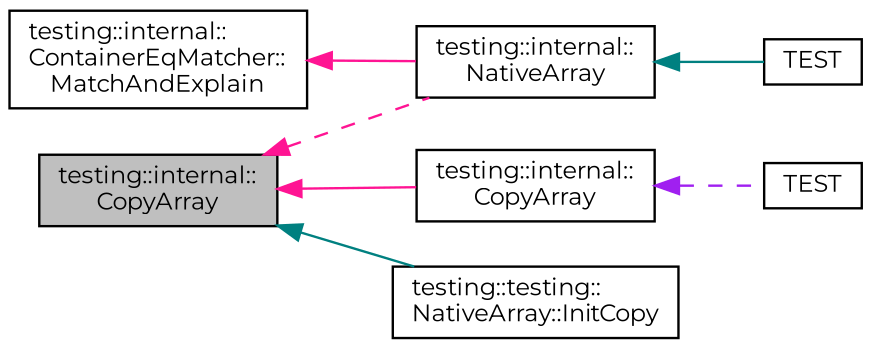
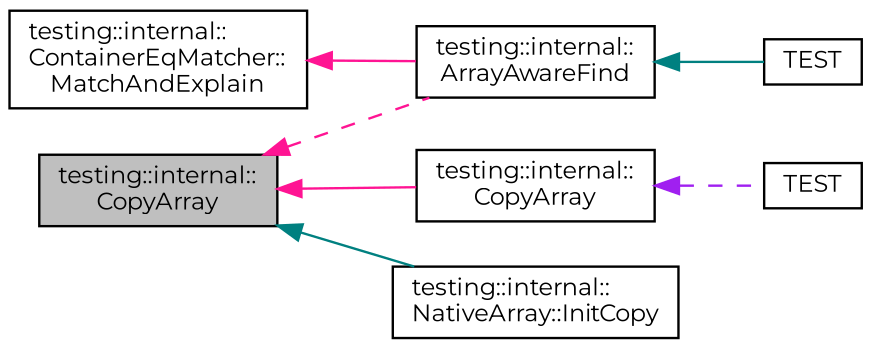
(536, 62) -> (536, 62)
(536, 302) -> (536, 302)
